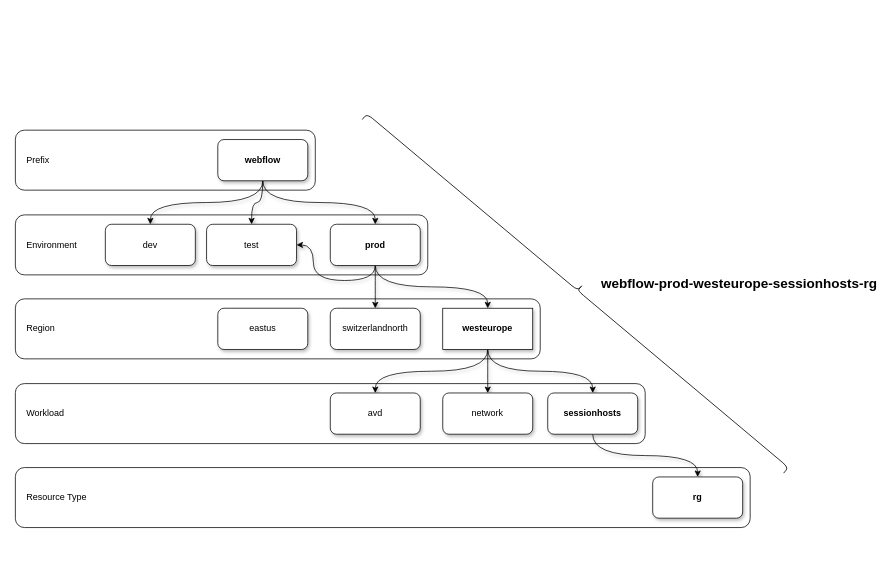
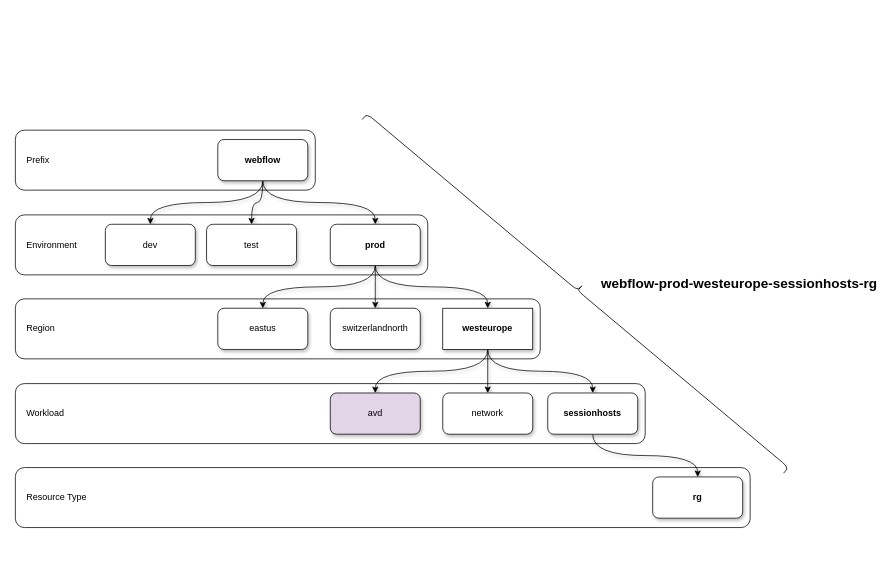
(326, 278) -> (346, 285)
(375, 414) -> (375, 414)
